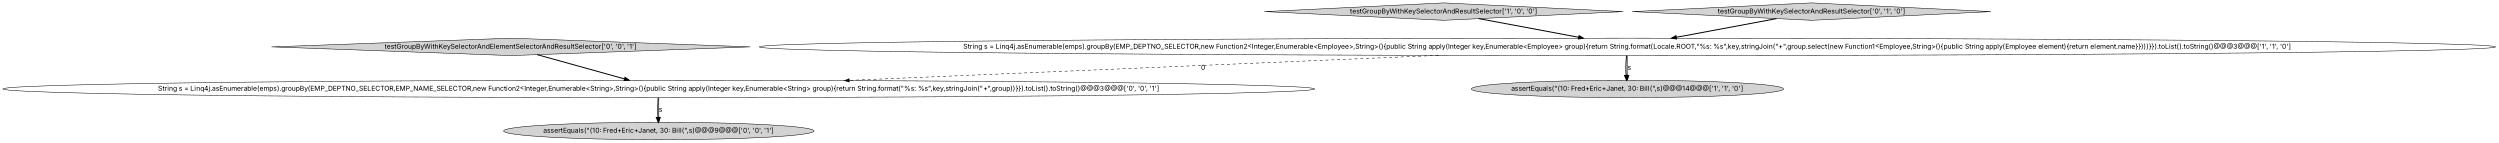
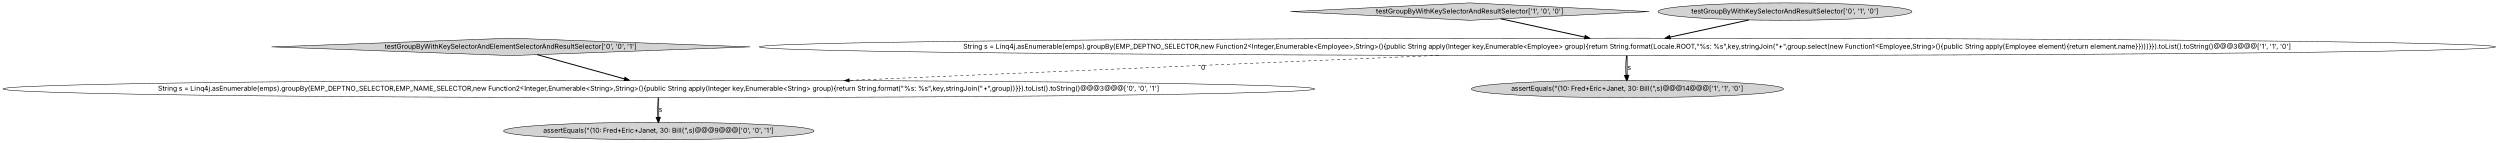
(1812, 12) -> (1785, 12)
